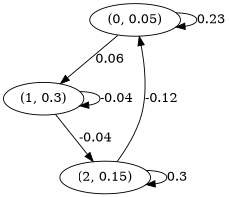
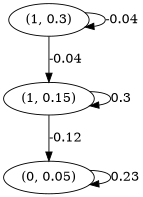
(93, 56) -> none
(105, 177) -> (49, 99)
